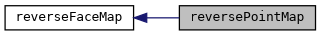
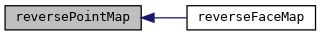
(163, 18) -> (170, 18)
